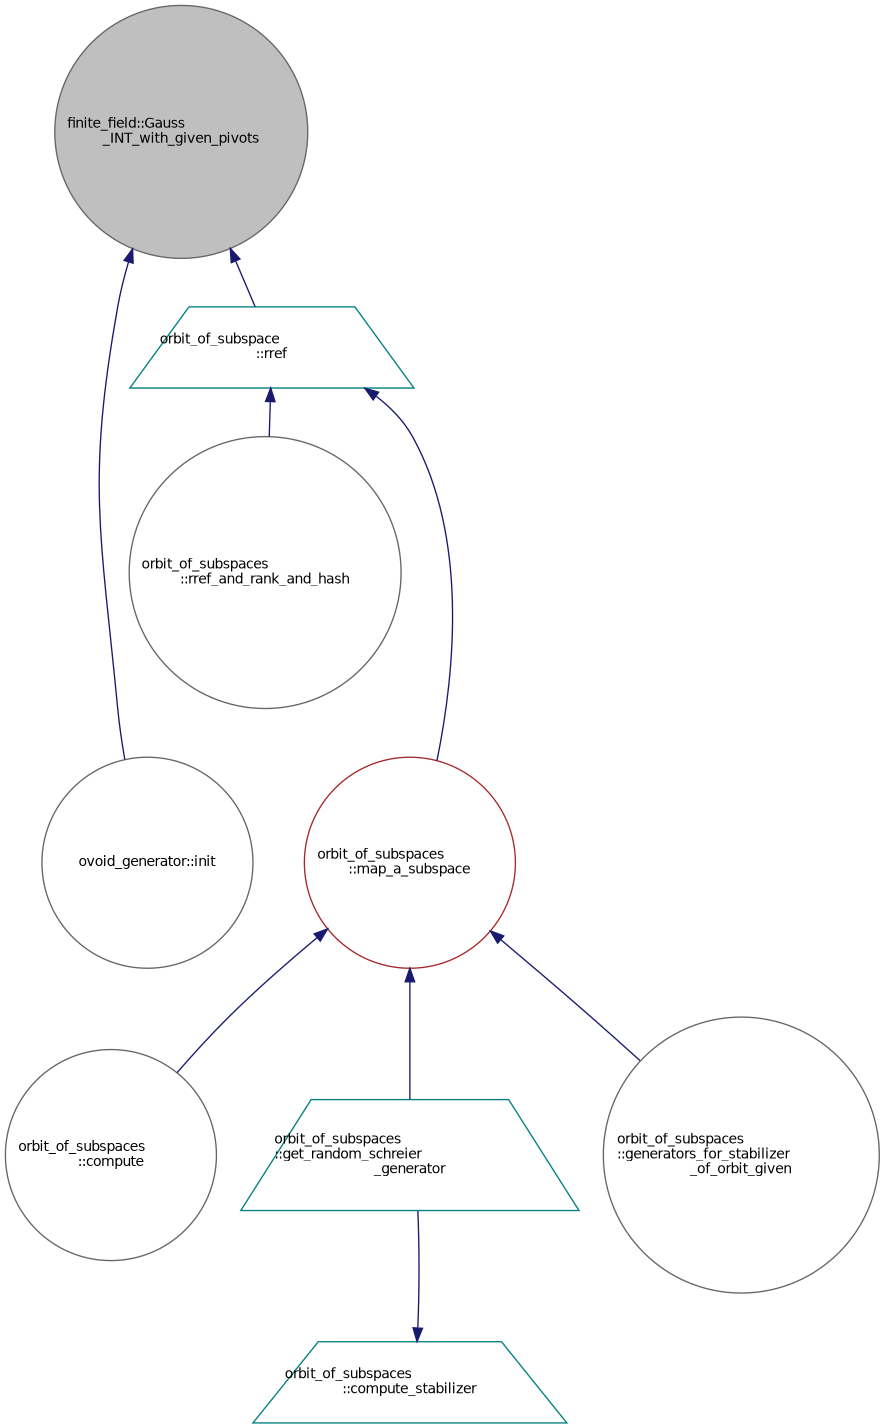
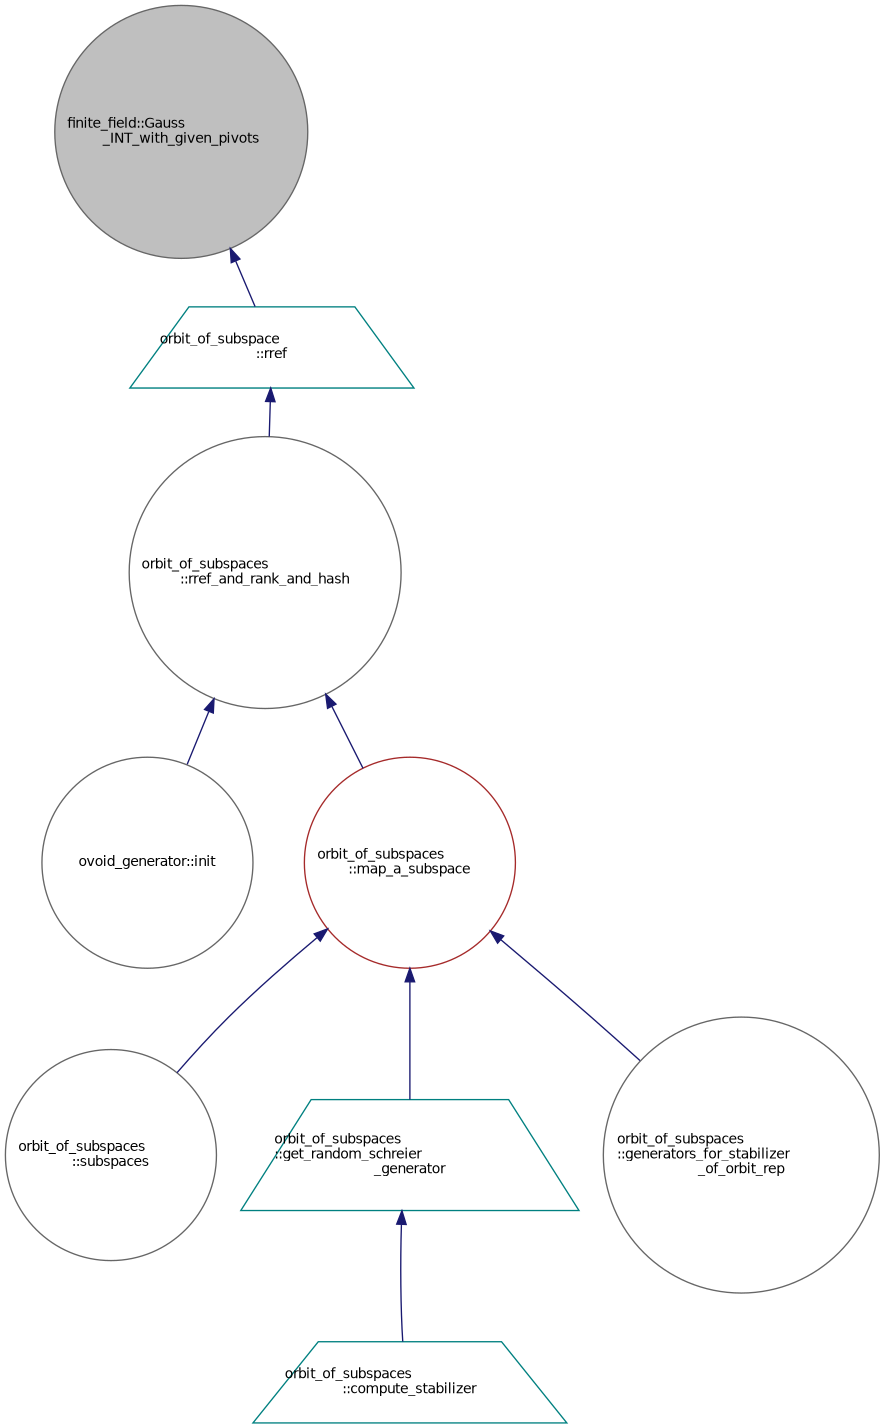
(100, 510) -> (198, 738)
(450, 569) -> (347, 737)
(111, 1155) -> (111, 1155)
(741, 1155) -> (741, 1155)
(419, 1269) -> (401, 1283)
